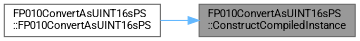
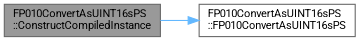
(174, 20) -> (174, 20)
